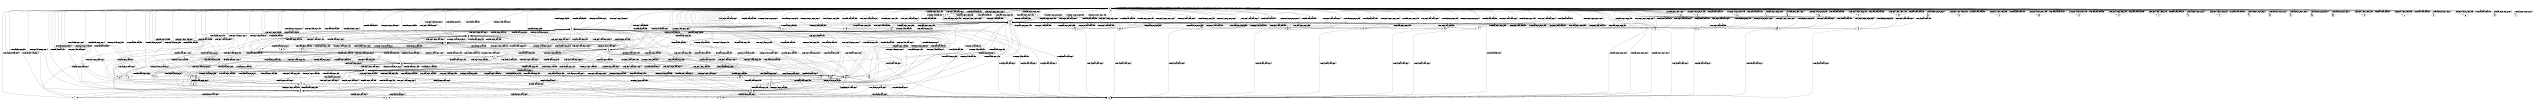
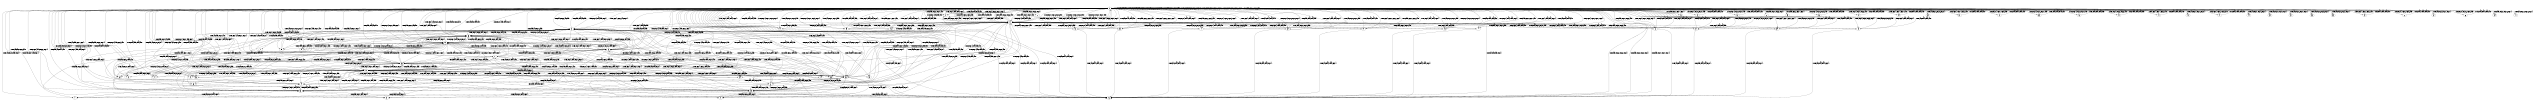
(353, 44) -> (284, 56)
(192, 79) -> (247, 42)
